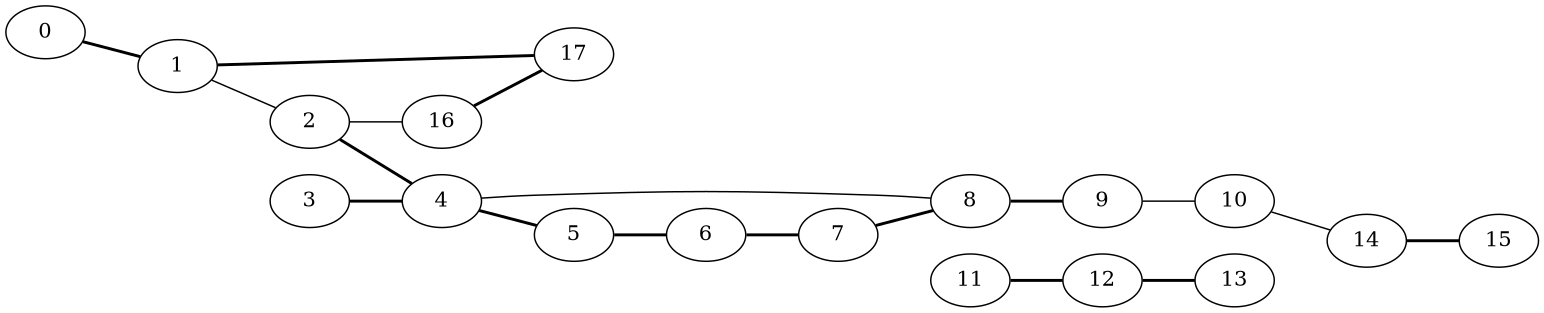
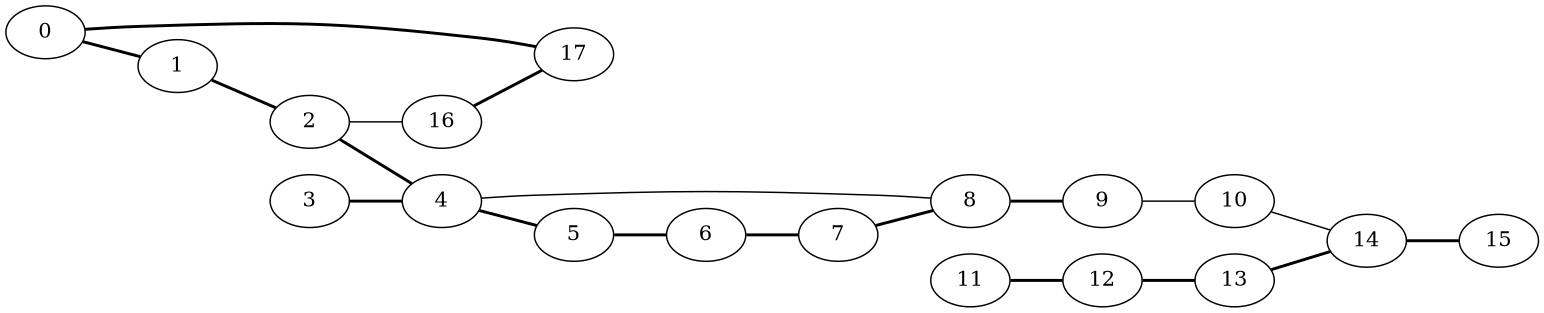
(376, 60) -> (311, 24)
(244, 94) -> (244, 94)
none -> (1301, 261)
